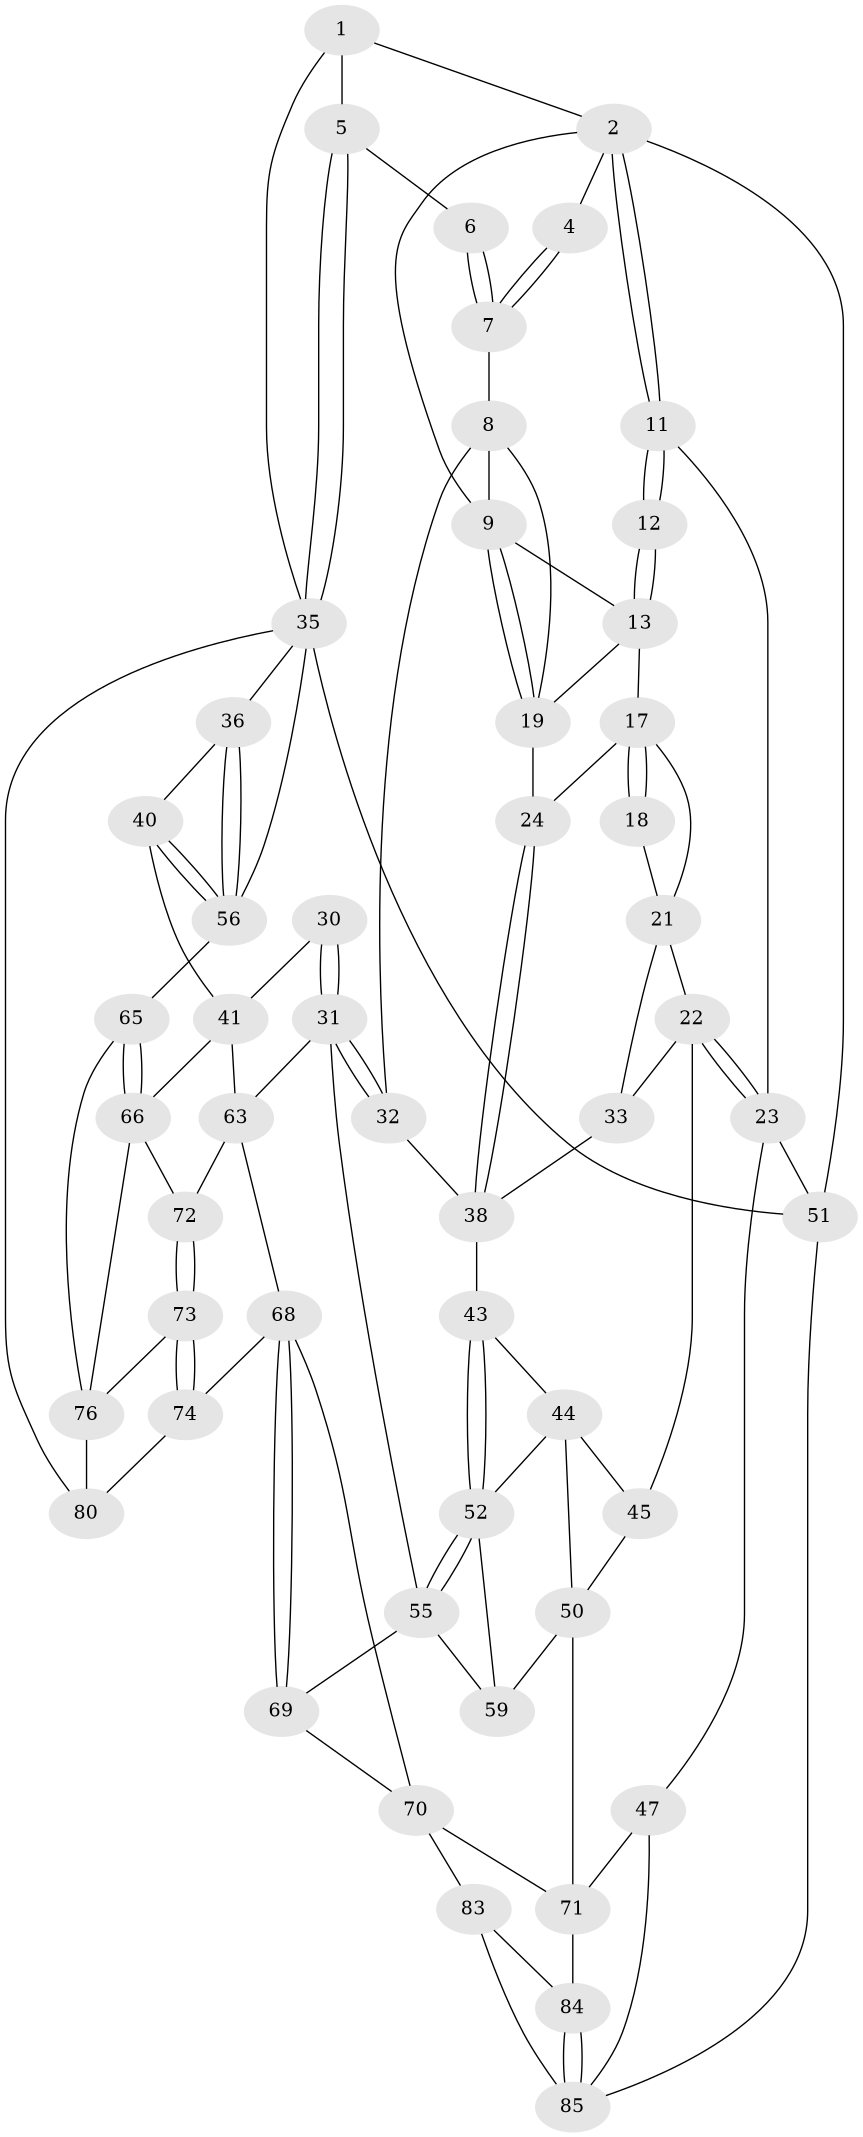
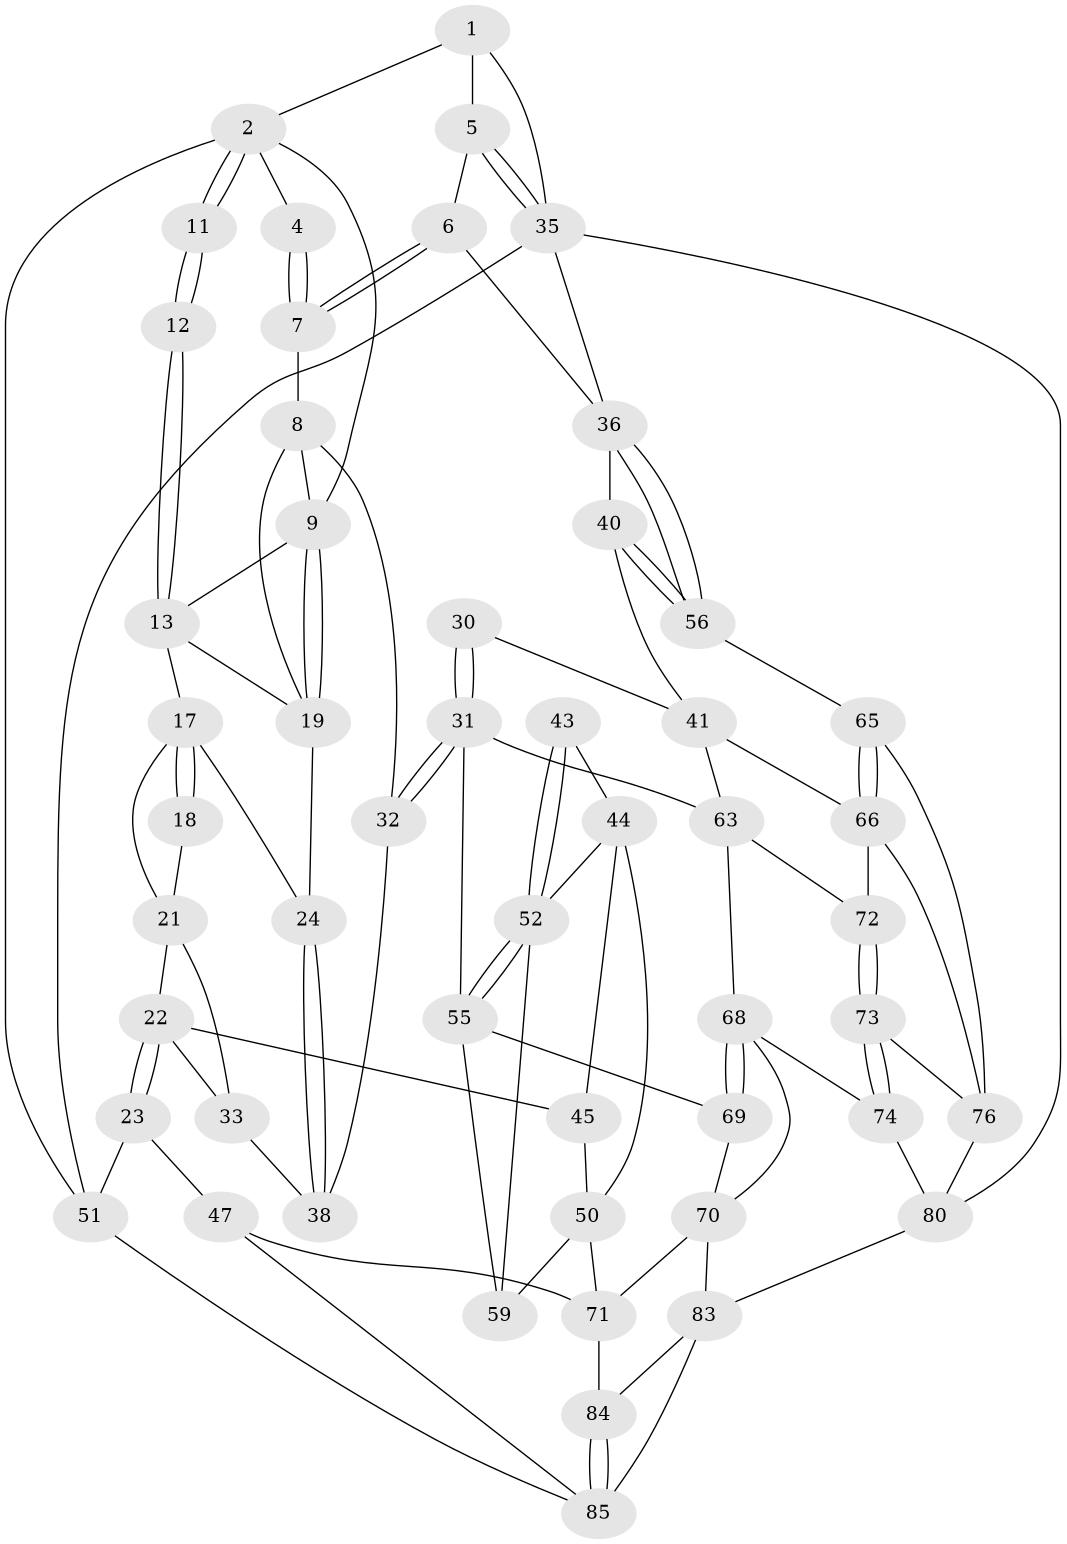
none -> (530, 327)
(768, 757) -> none
(283, 775) -> none
none -> (820, 1266)
(477, 1267) -> none
